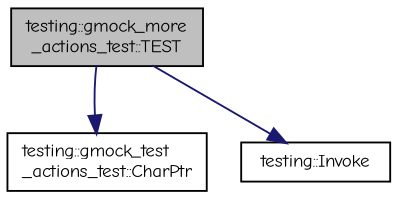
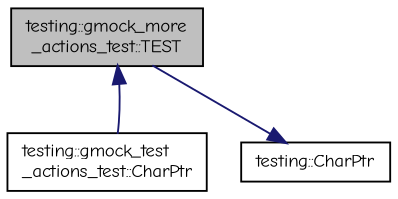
(95, 90) -> (120, 109)
(316, 162) -> (316, 162)
